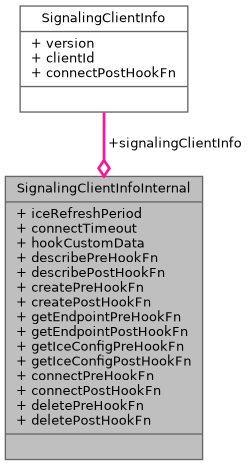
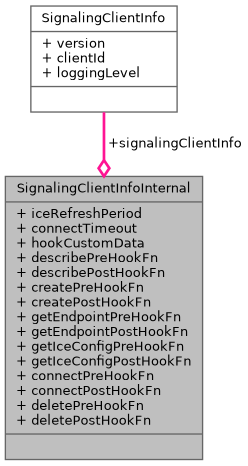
(104, 73) -> (91, 73)
